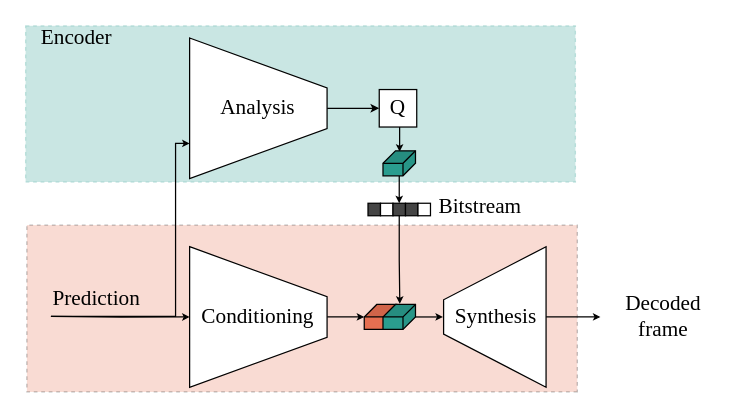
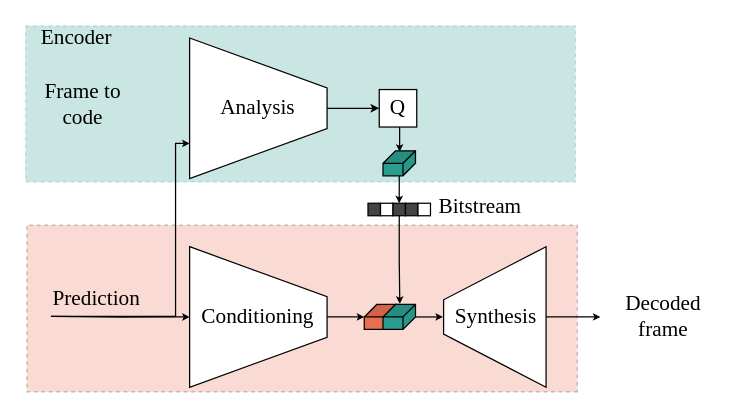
none -> (83, 104)
